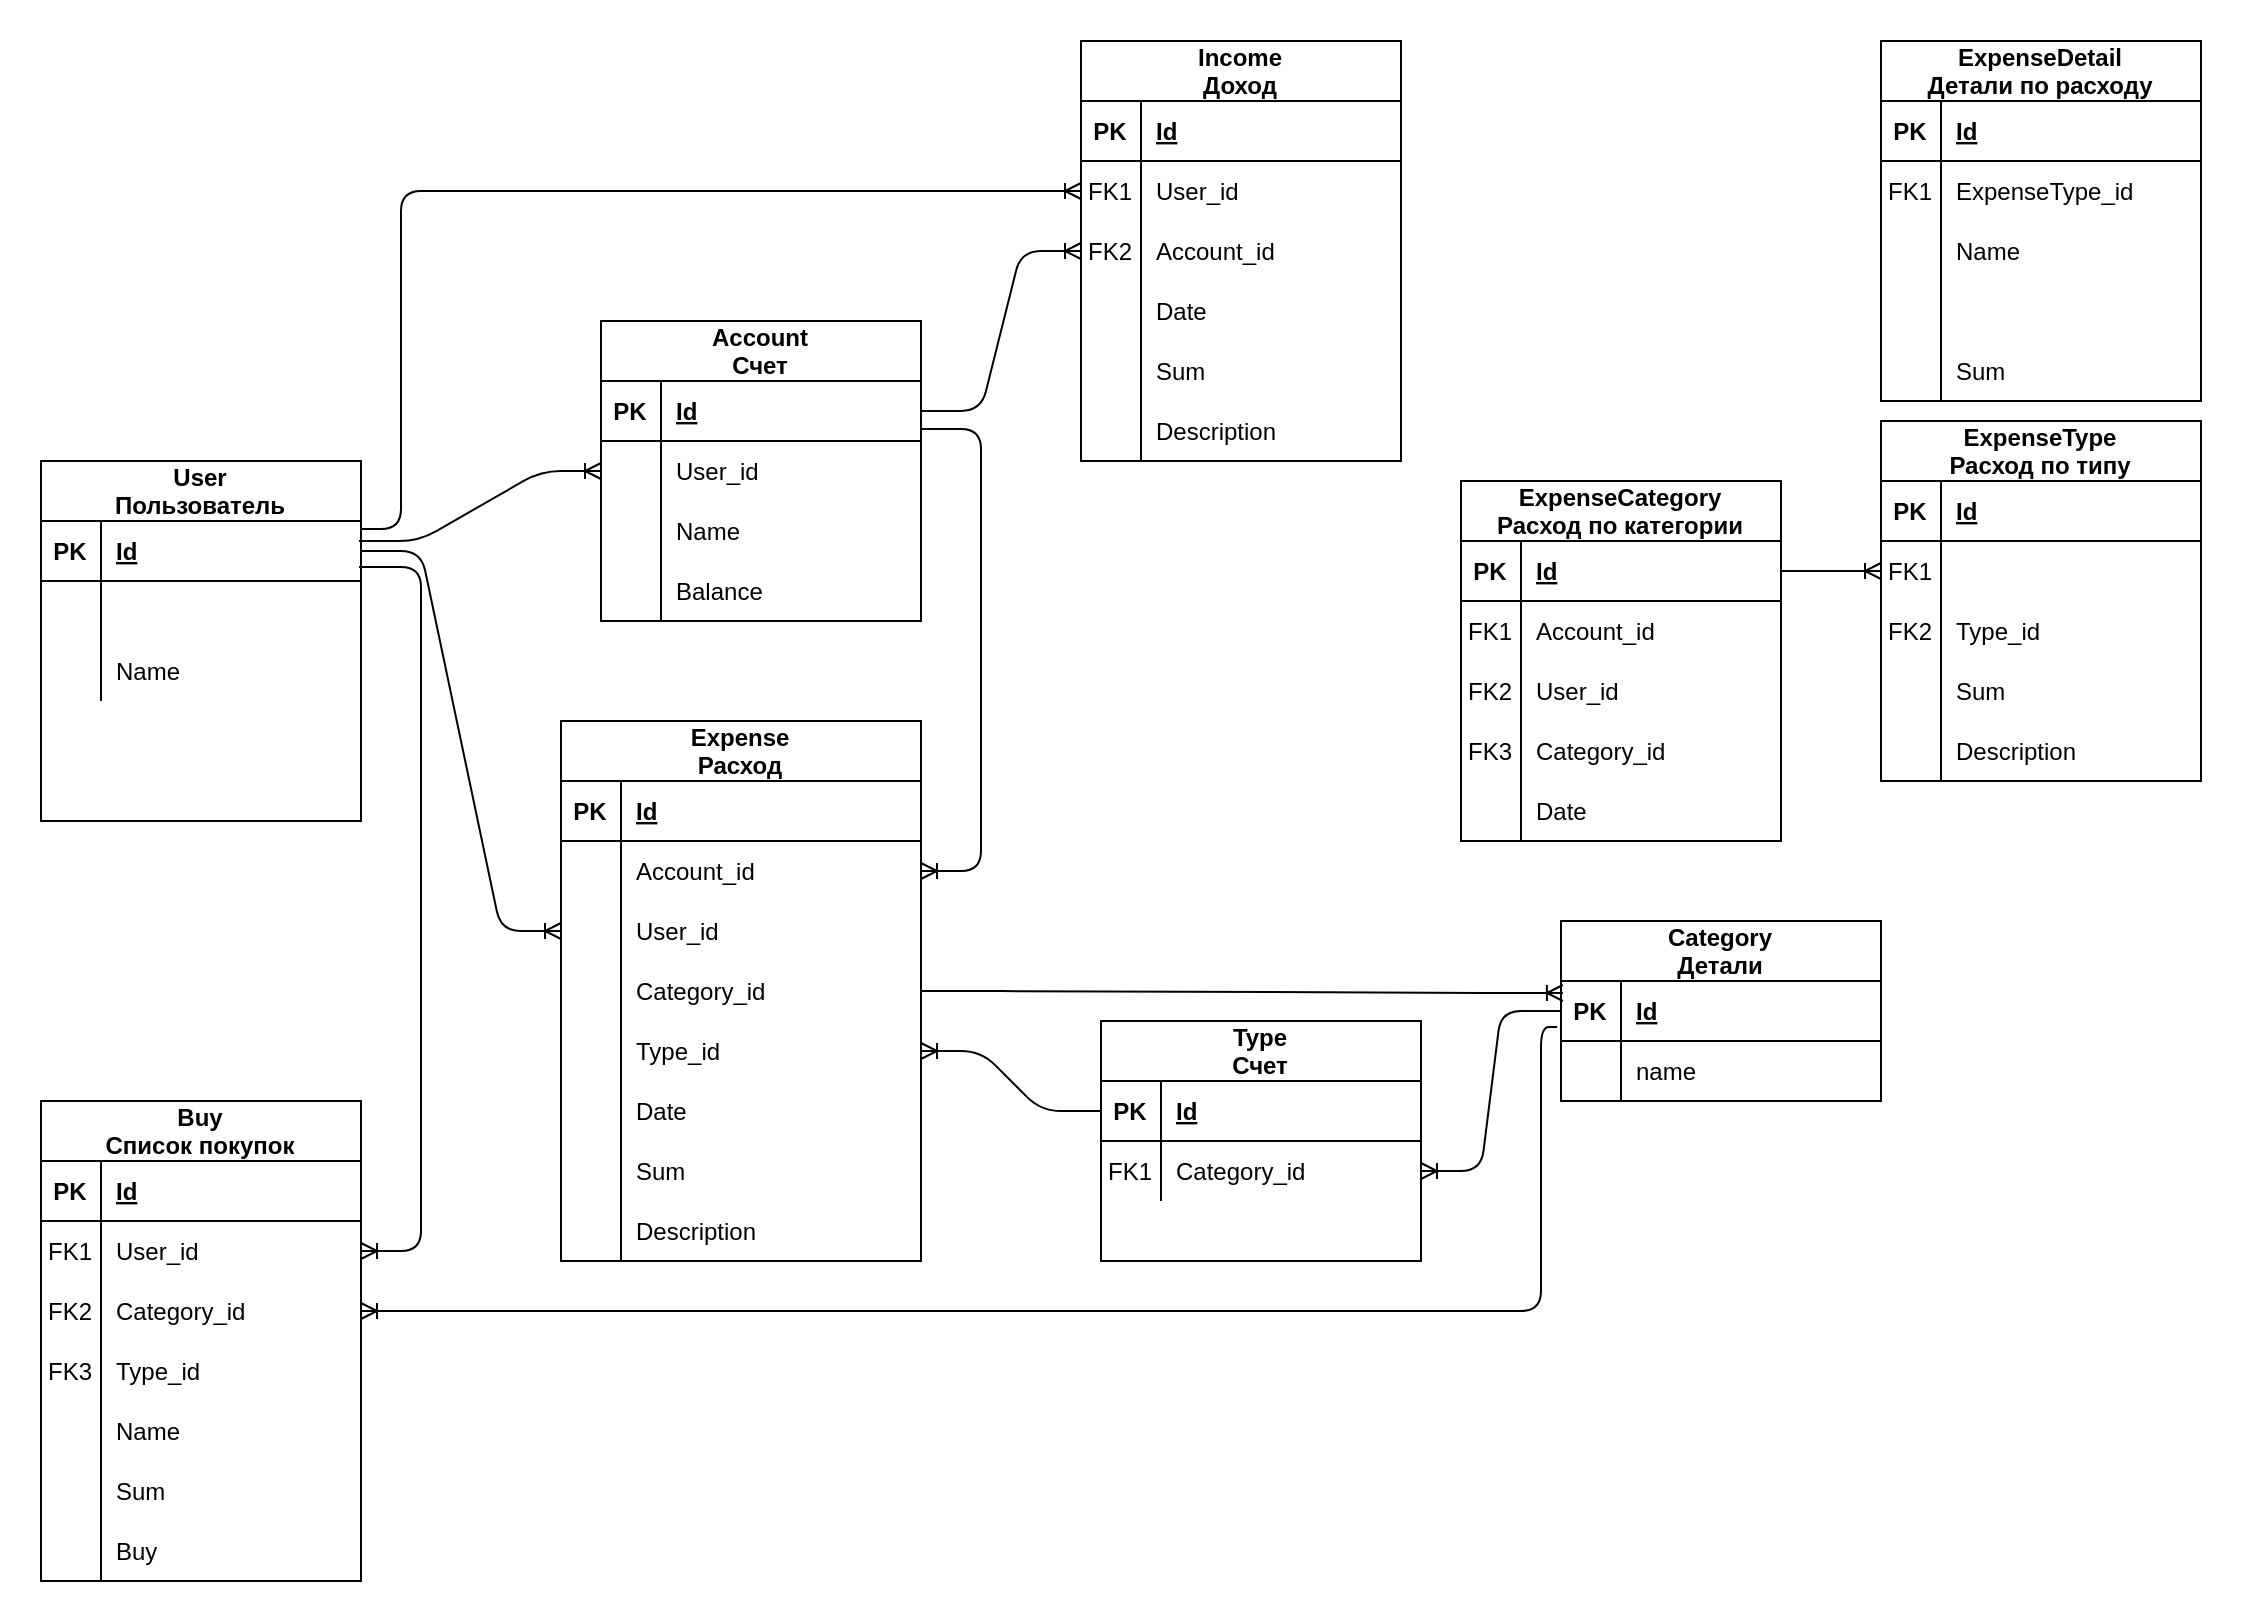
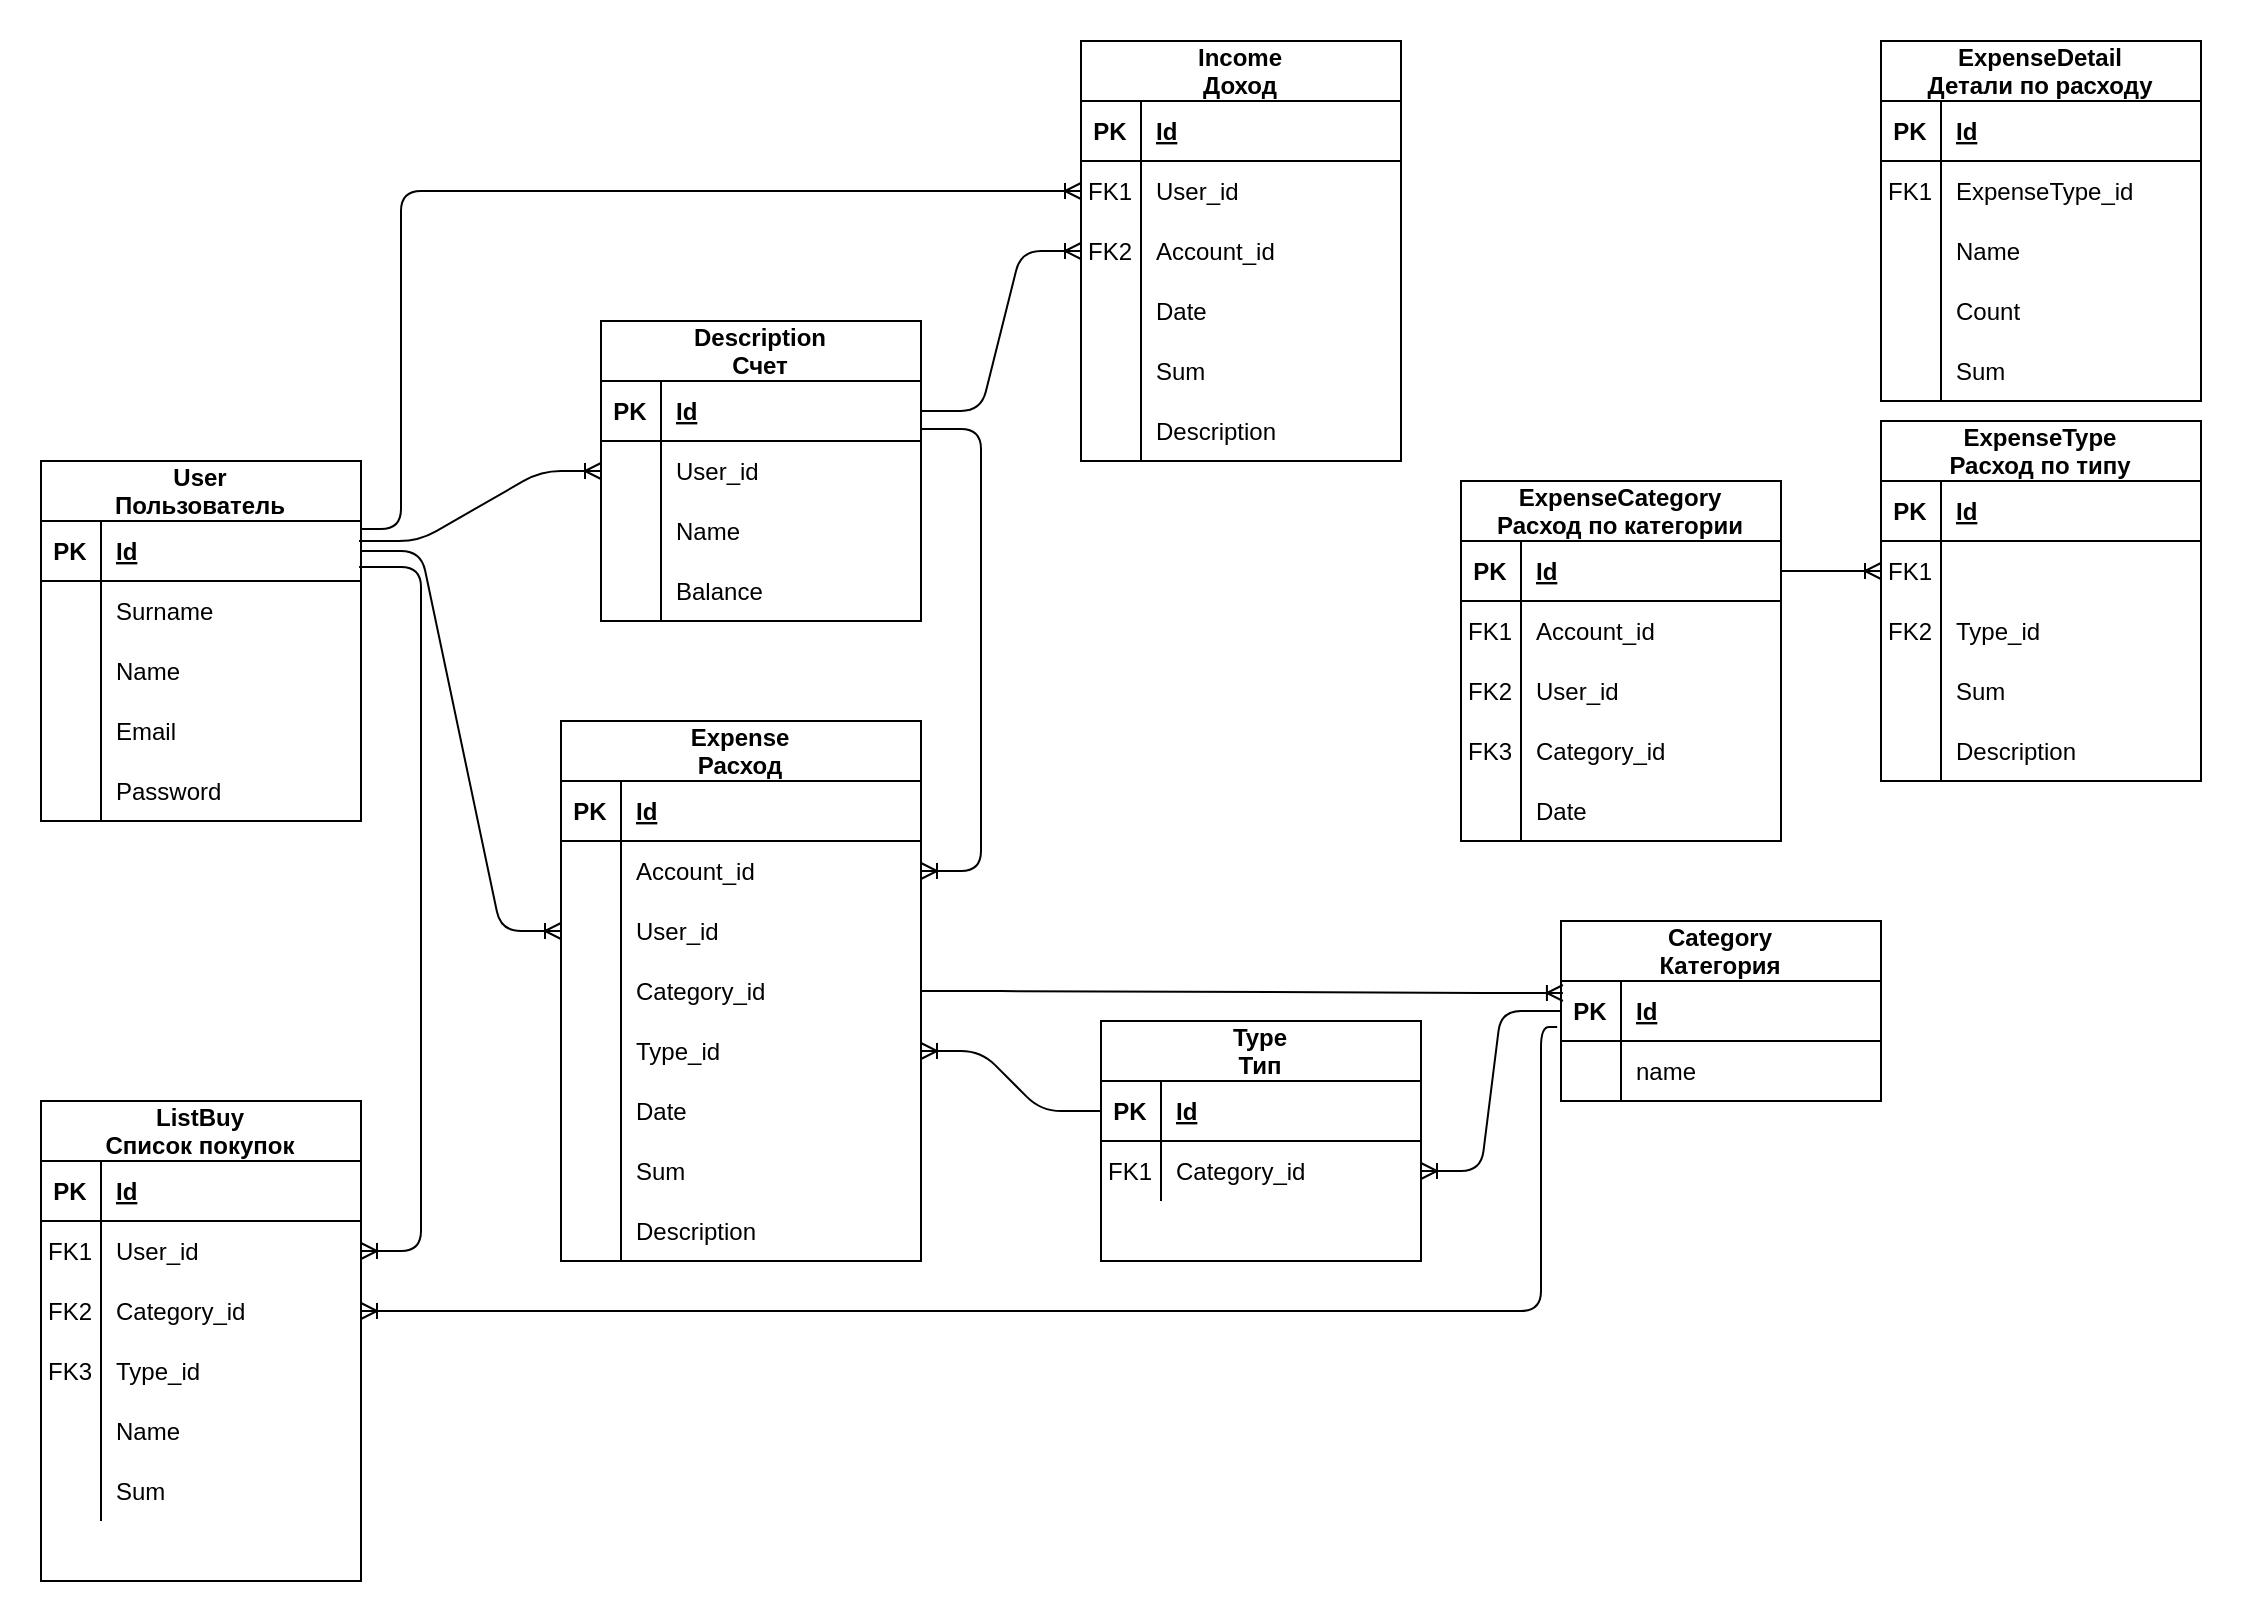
none -> (2071, 311)
(760, 338) -> (760, 338)
none -> (231, 611)
none -> (231, 731)
none -> (231, 791)
(1720, 938) -> (1720, 938)
(1260, 1038) -> (1260, 1038)
(200, 1118) -> (200, 1118)
(231, 1551) -> none
